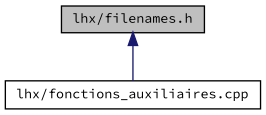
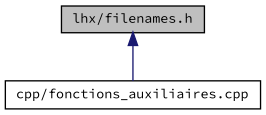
(133, 95) -> (133, 95)
